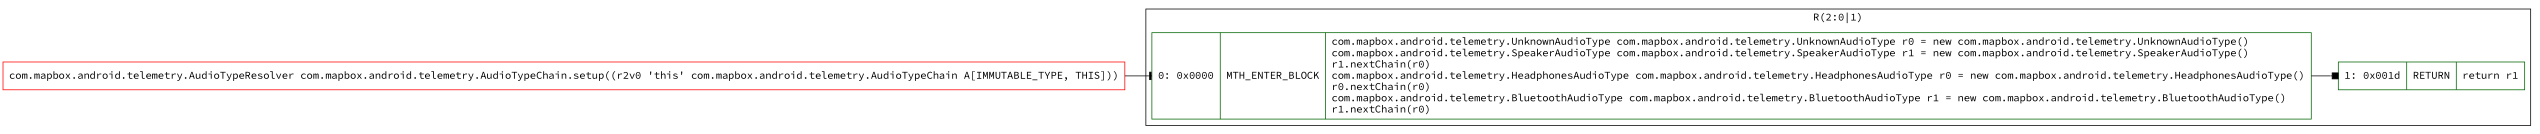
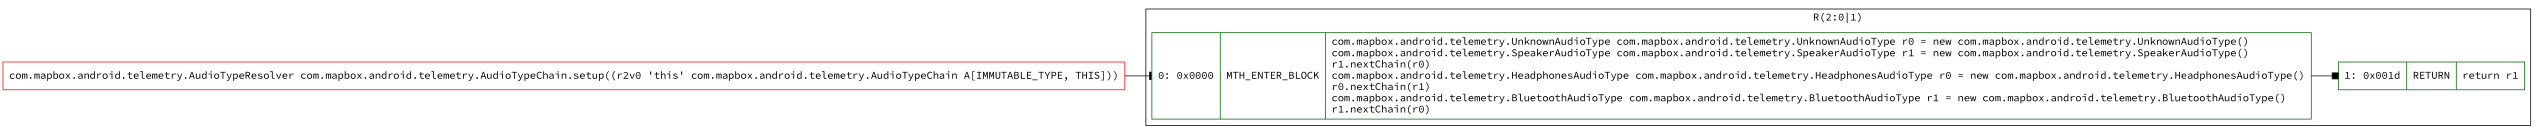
(1381, 87) -> (1381, 87)
